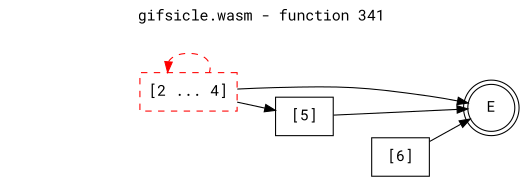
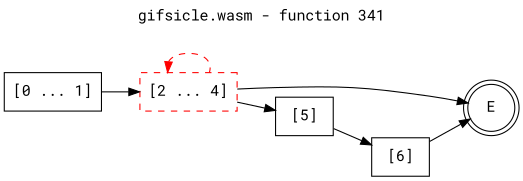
none -> (53, 92)
(395, 112) -> (348, 135)
